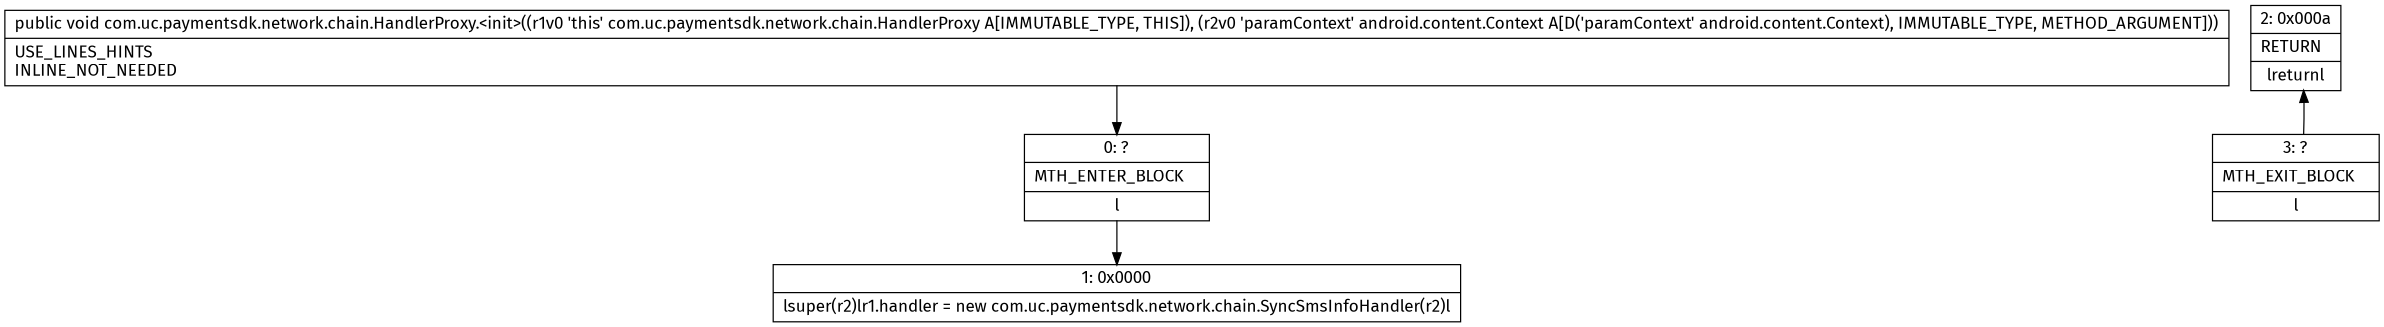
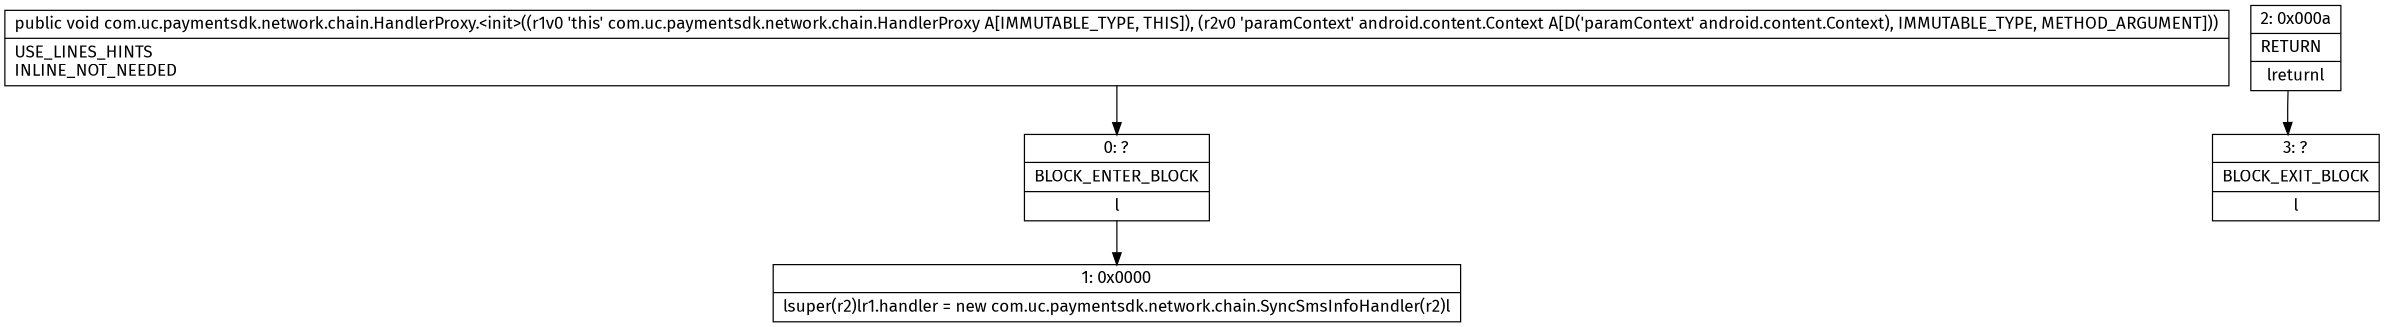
(2304, 119) -> (2288, 106)
(1110, 176) -> (1117, 176)
(2289, 176) -> (2296, 176)
